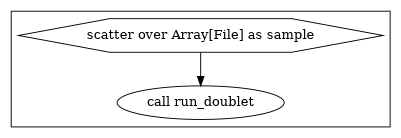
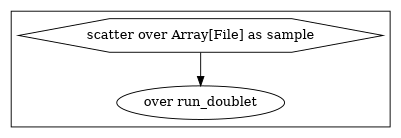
(201, 103) -> (201, 103)
